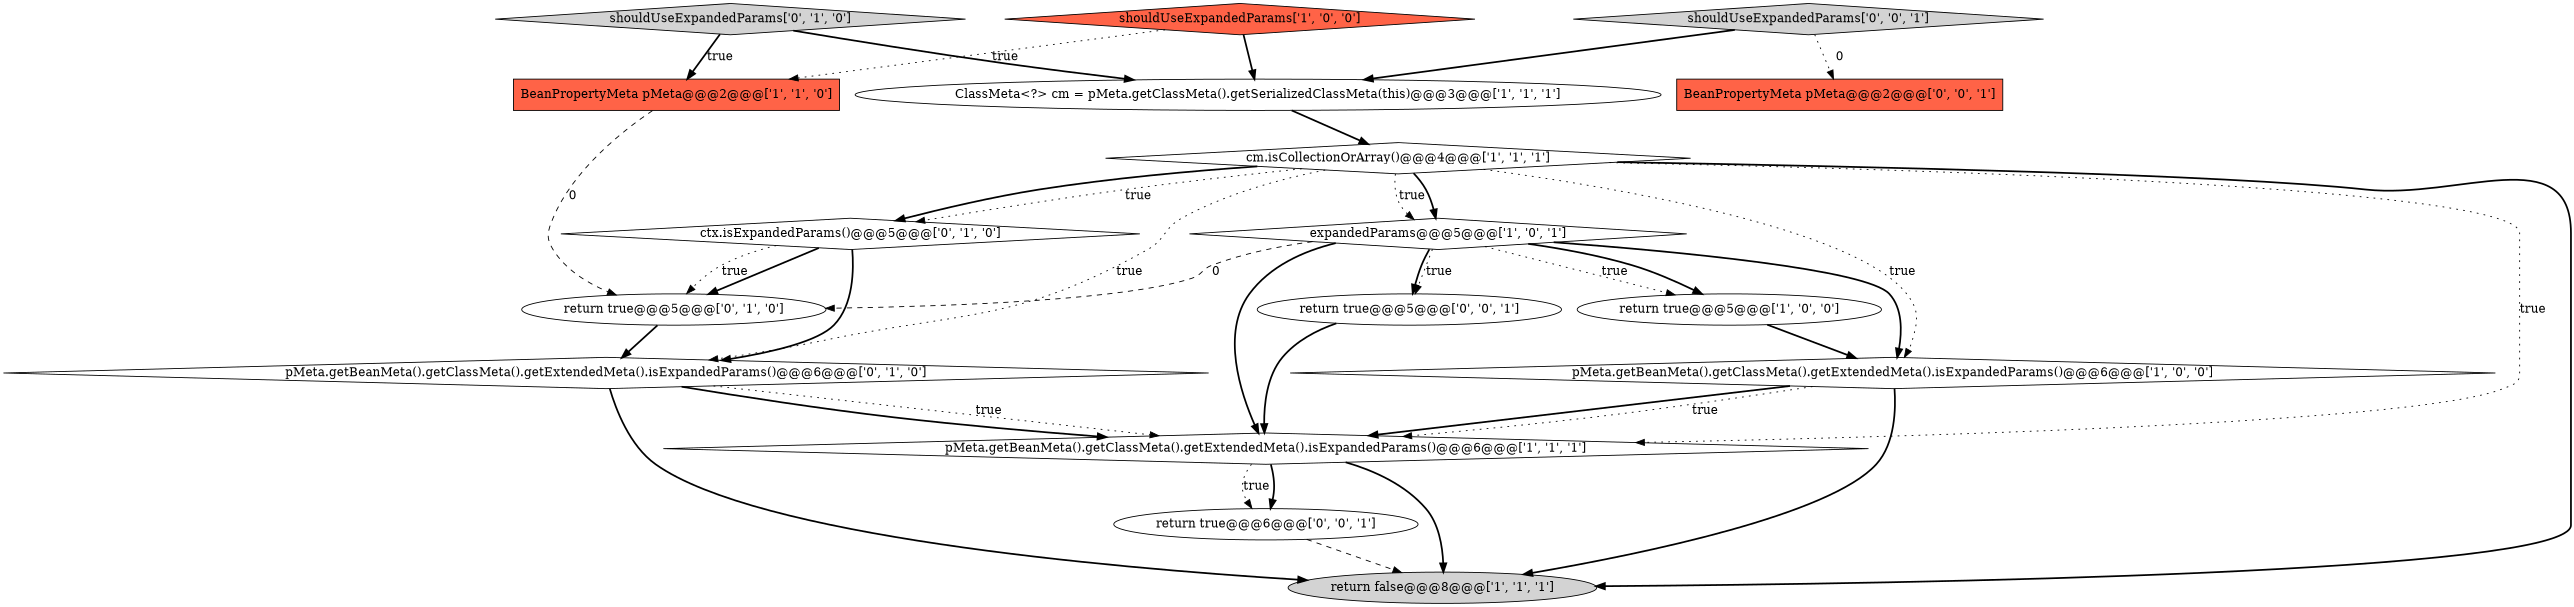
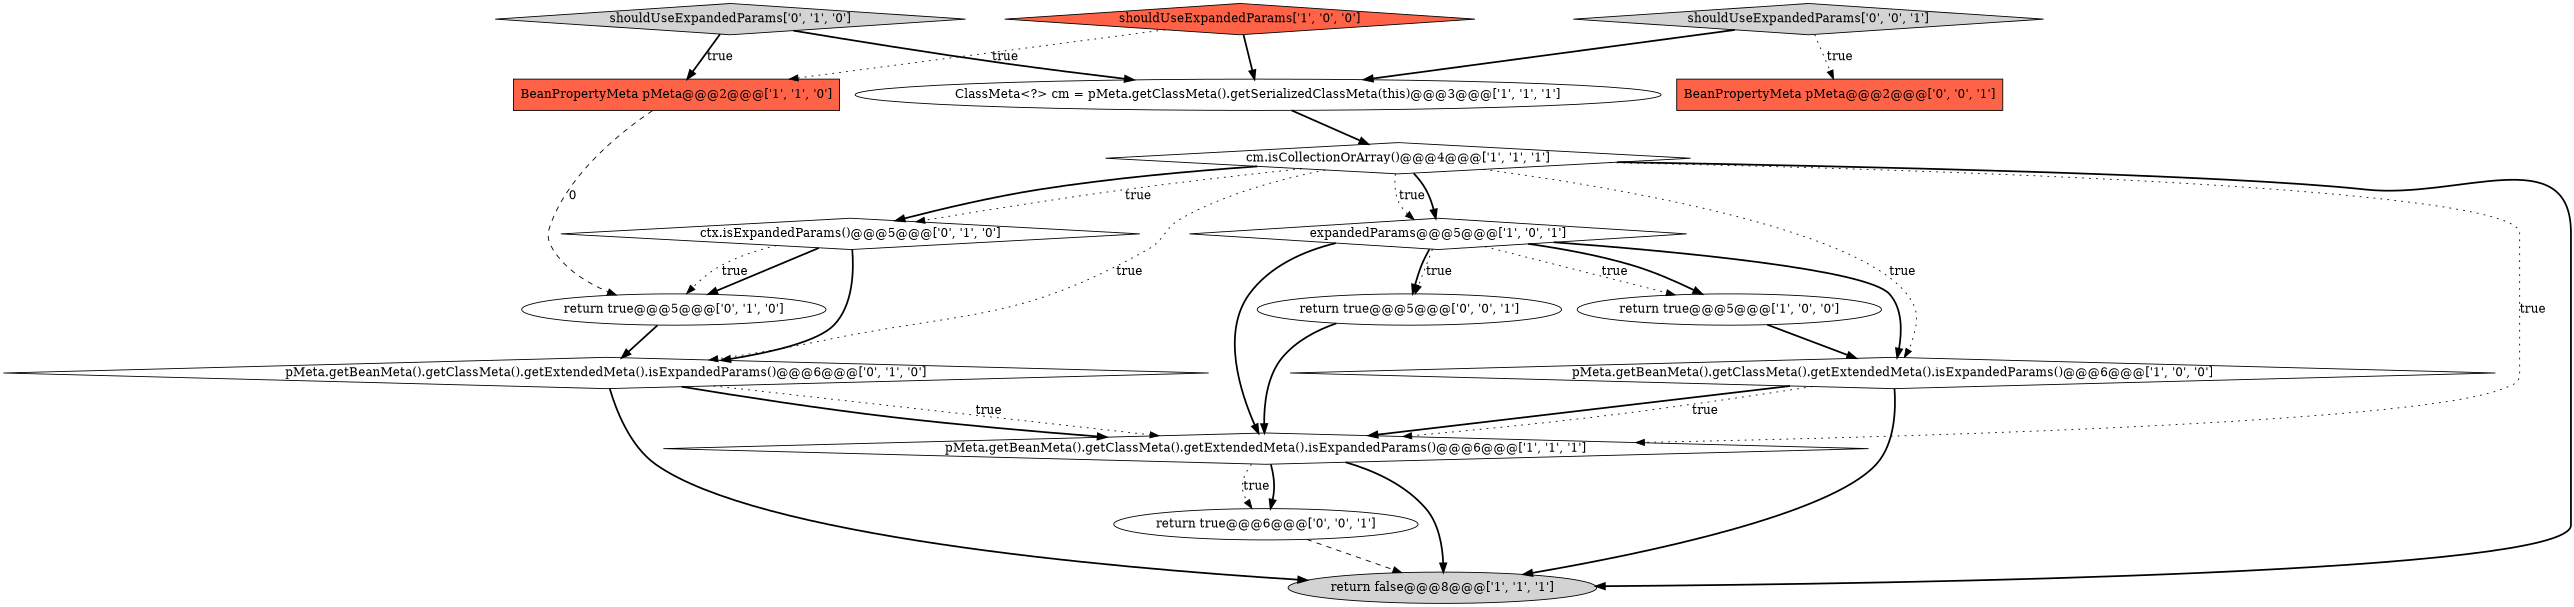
(1840, 57) -> (1840, 57)
(1078, 297) -> none
